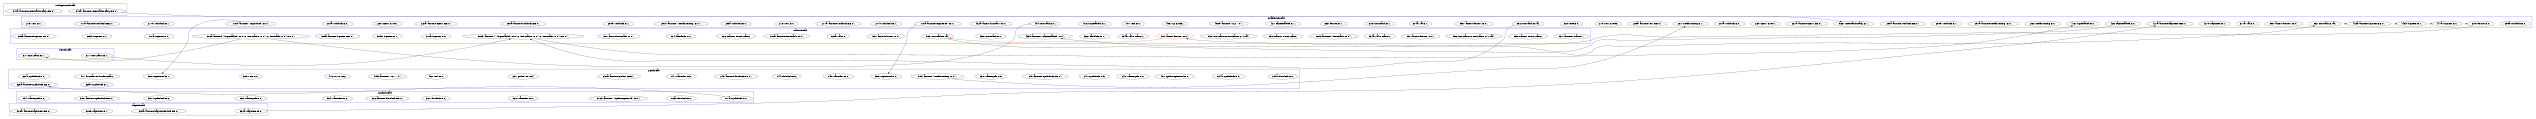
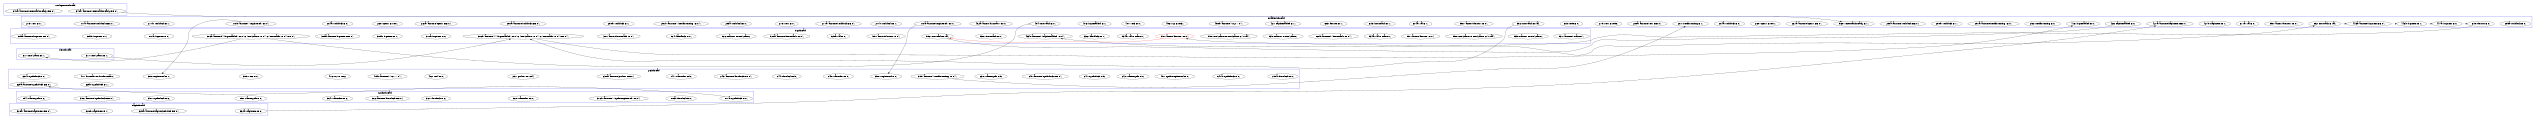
(800, 31) -> (800, 31)
